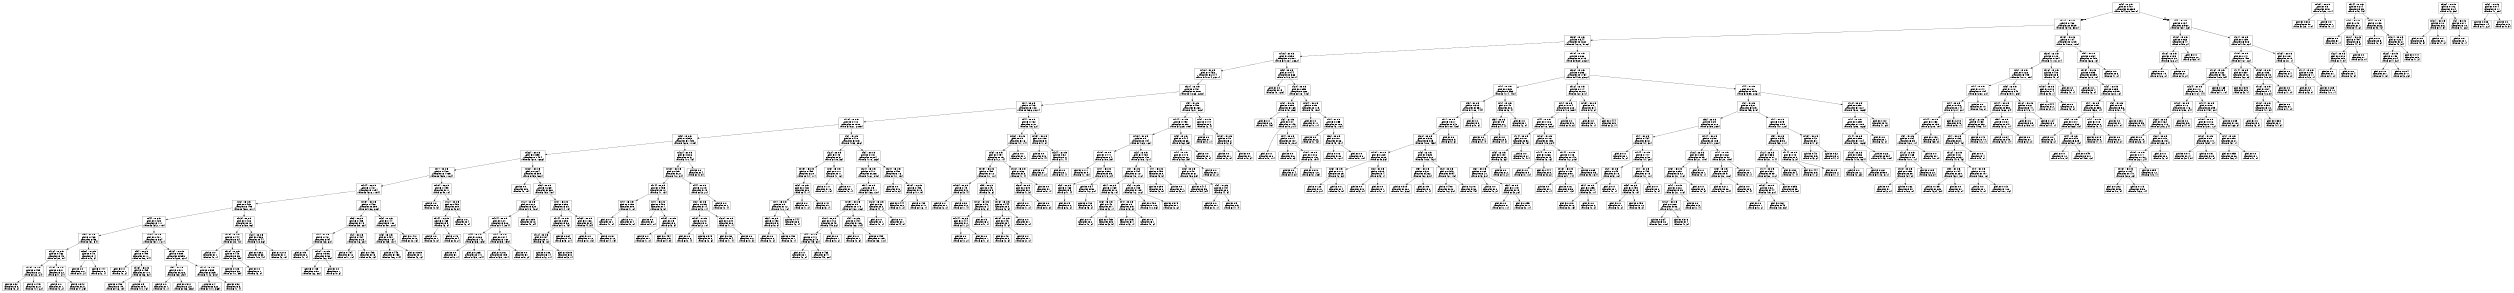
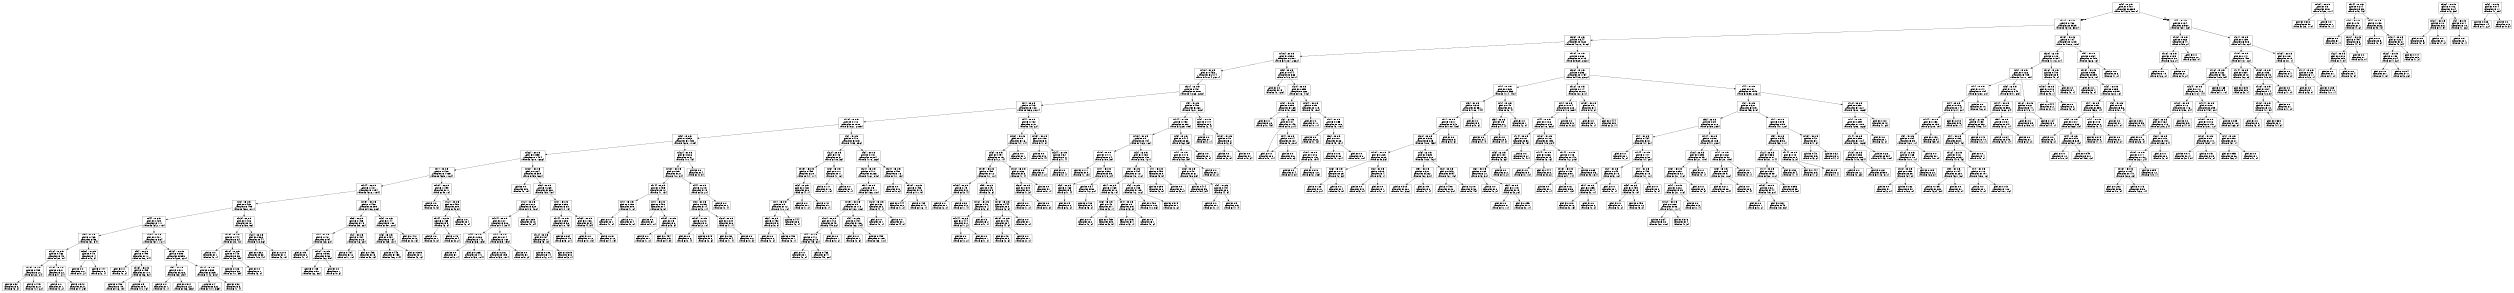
(2017, 98) -> (2023, 89)
(2267, 115) -> (2270, 116)
(1298, 147) -> (1277, 148)
